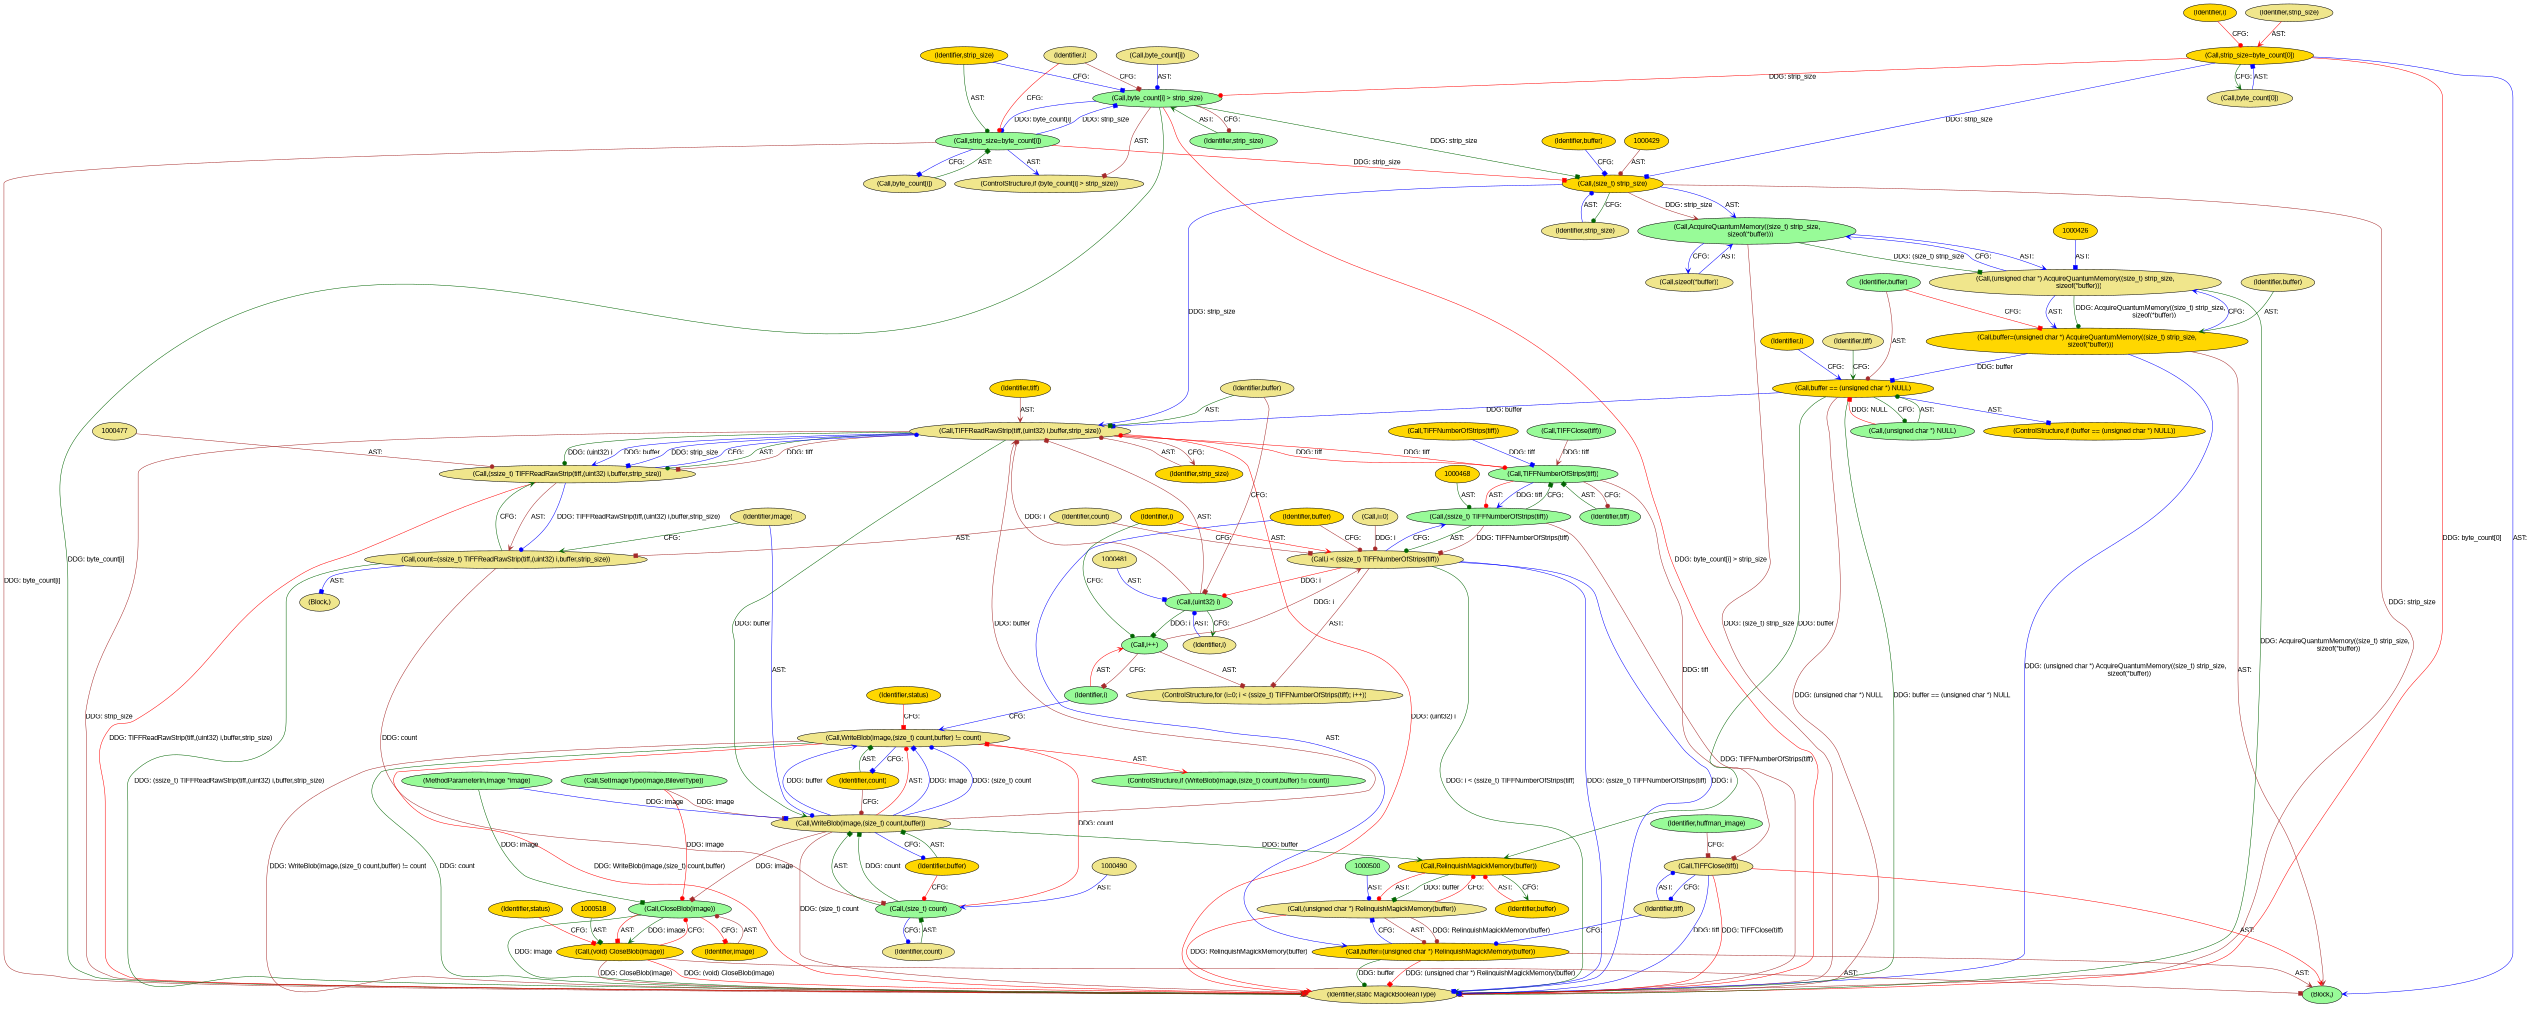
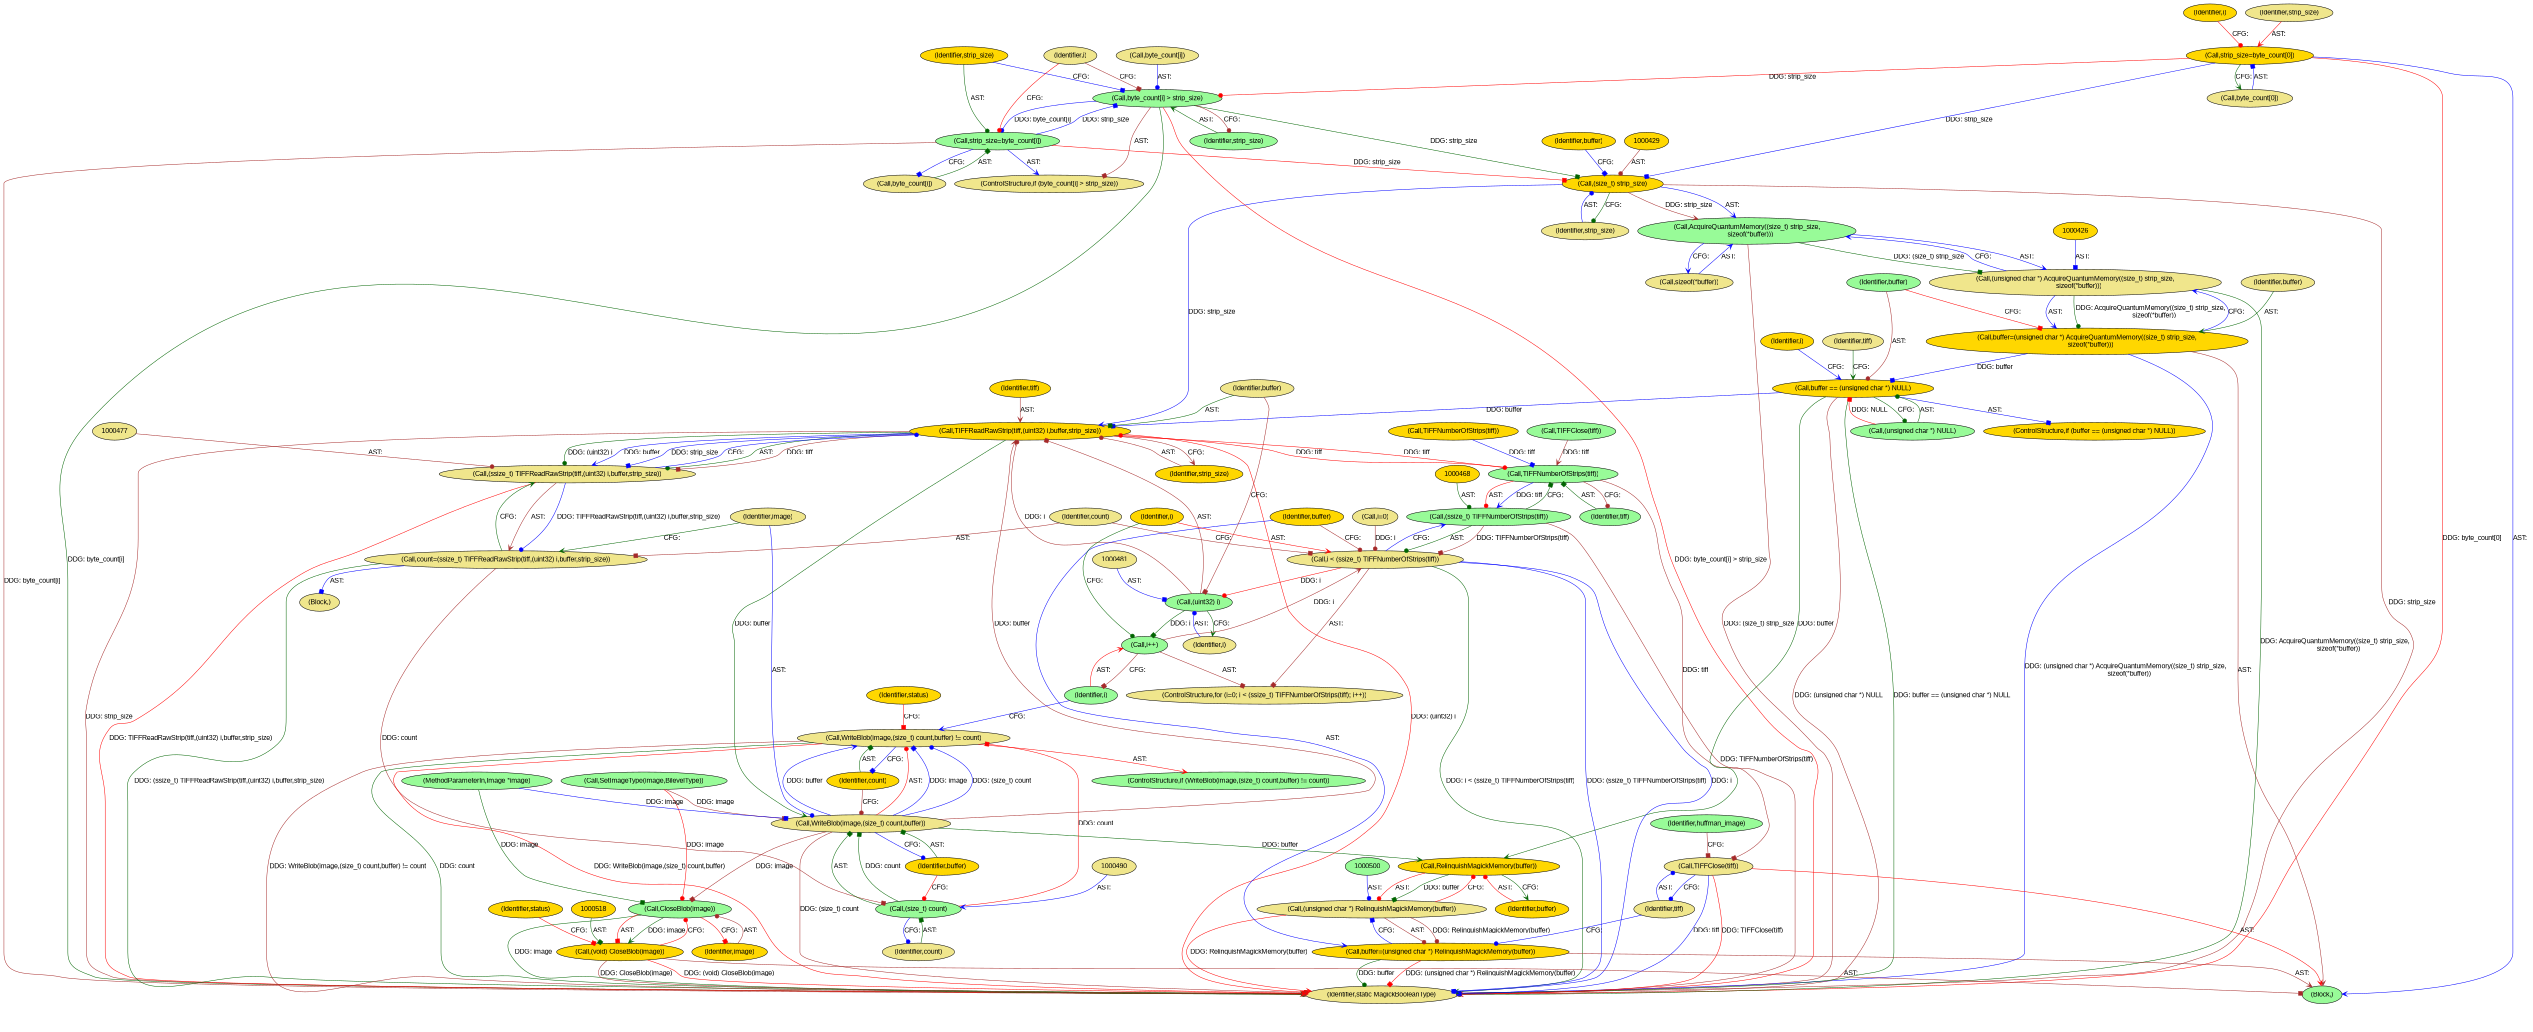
(1020, 431) -> (1020, 431)
